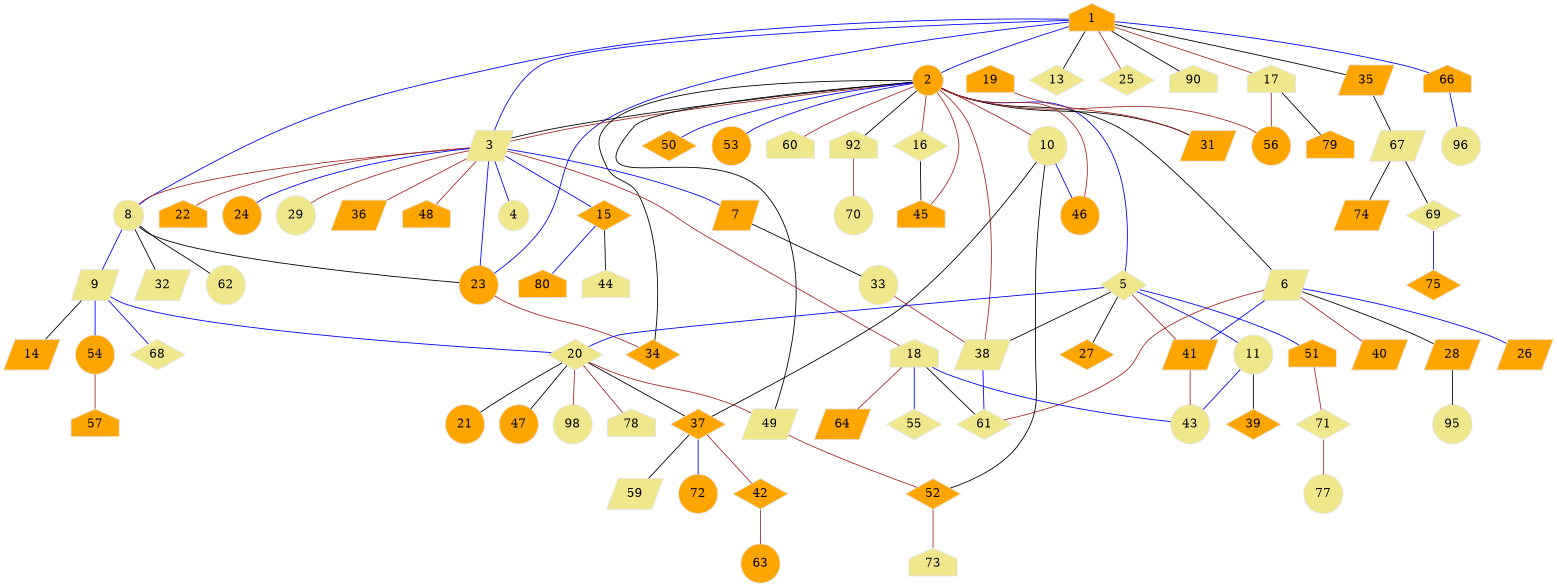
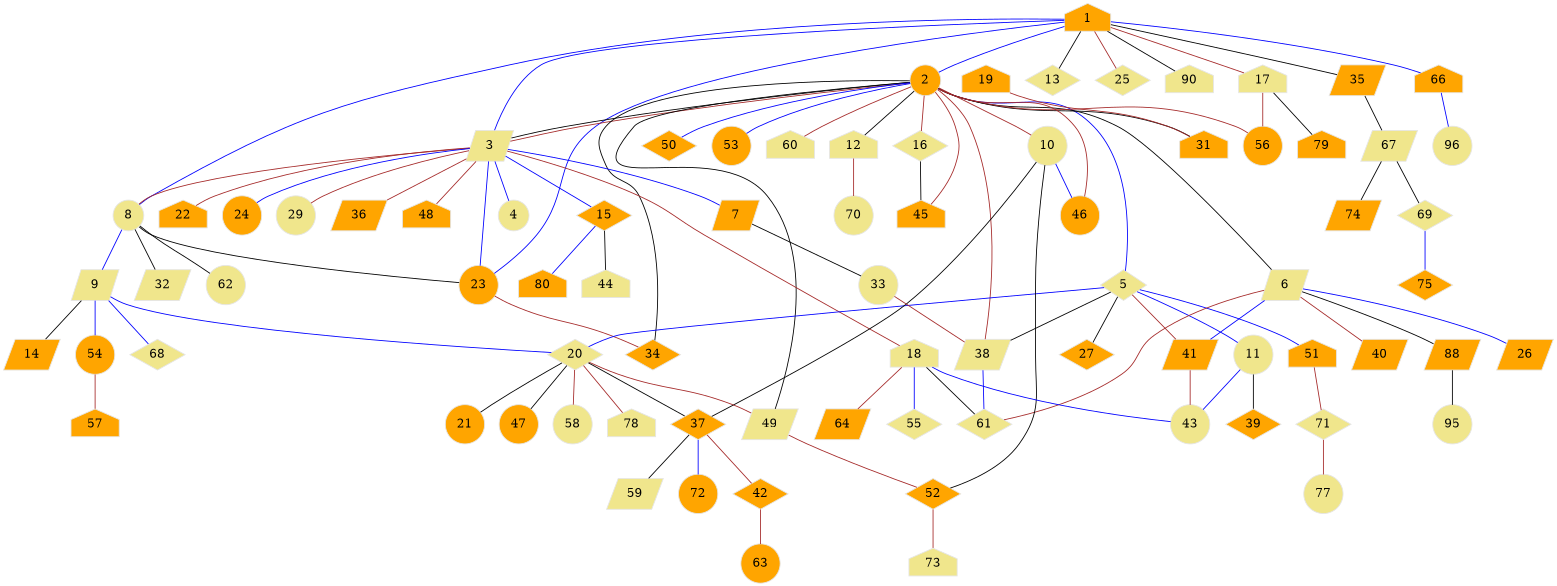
(854, 146) -> (854, 146)
(1208, 146) -> (1204, 146)
(1452, 355) -> (1452, 355)
(573, 424) -> (573, 424)
